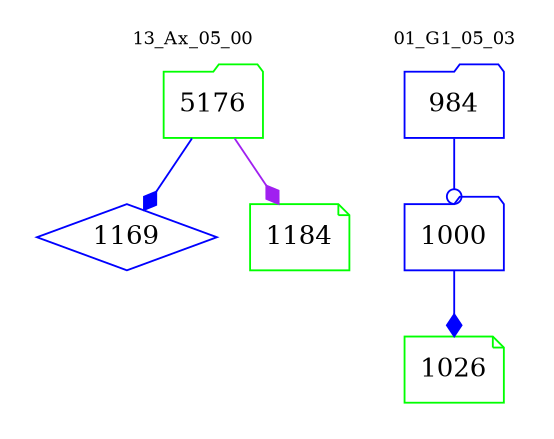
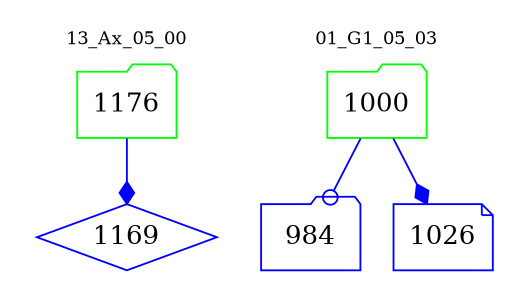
(213, 105) -> (127, 105)
(454, 164) -> (347, 165)
(300, 237) -> none
(454, 237) -> (377, 105)
(454, 370) -> (443, 237)
